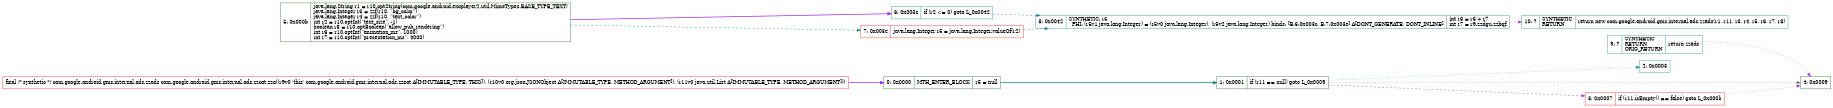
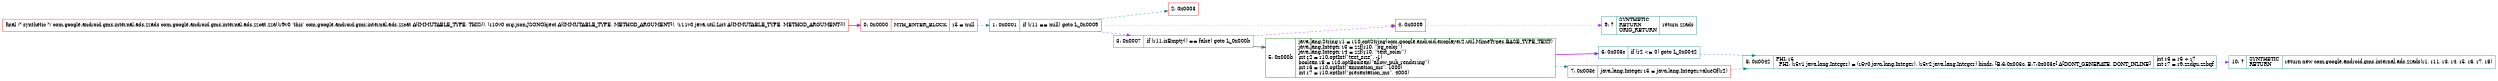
(1089, 19) -> (1786, 59)
(1514, 22) -> (2221, 62)
none -> (1258, 47)
(1759, 48) -> (1512, 25)
(1655, 66) -> (1183, 9)
(1482, 74) -> (1131, 15)
(942, 83) -> (919, 25)
(1107, 83) -> (982, 25)
(1761, 91) -> (1322, 31)
(1655, 99) -> (1183, 42)
